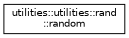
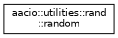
(64, 19) -> (59, 19)
